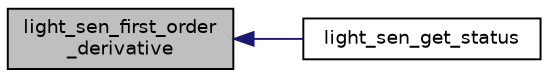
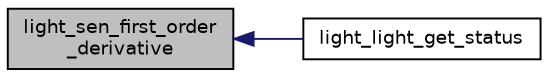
(422, 39) -> (422, 39)
